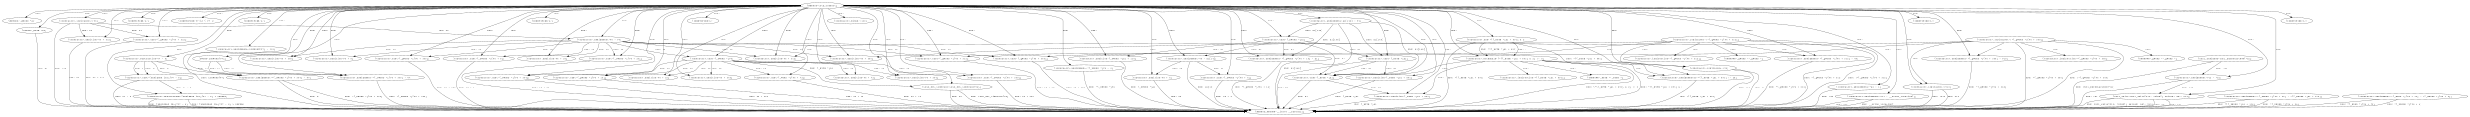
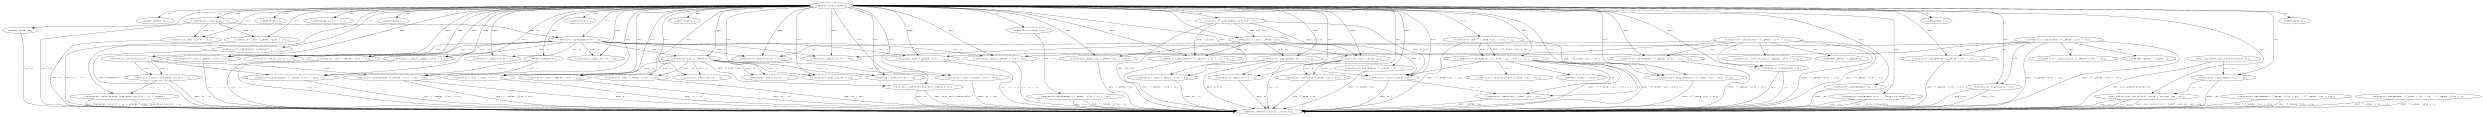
(22, 21) -> (155, 21)
none -> (1075, 96)
